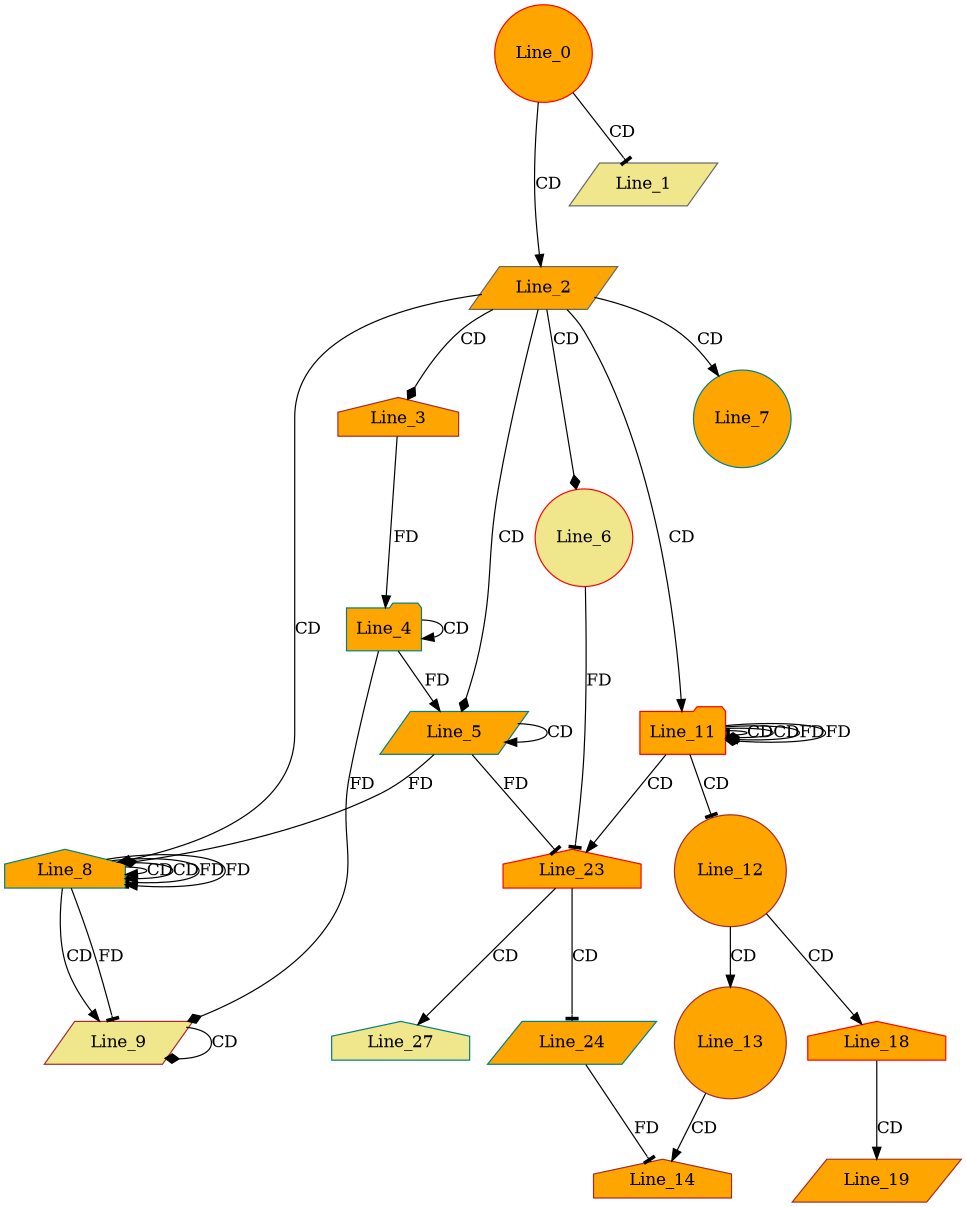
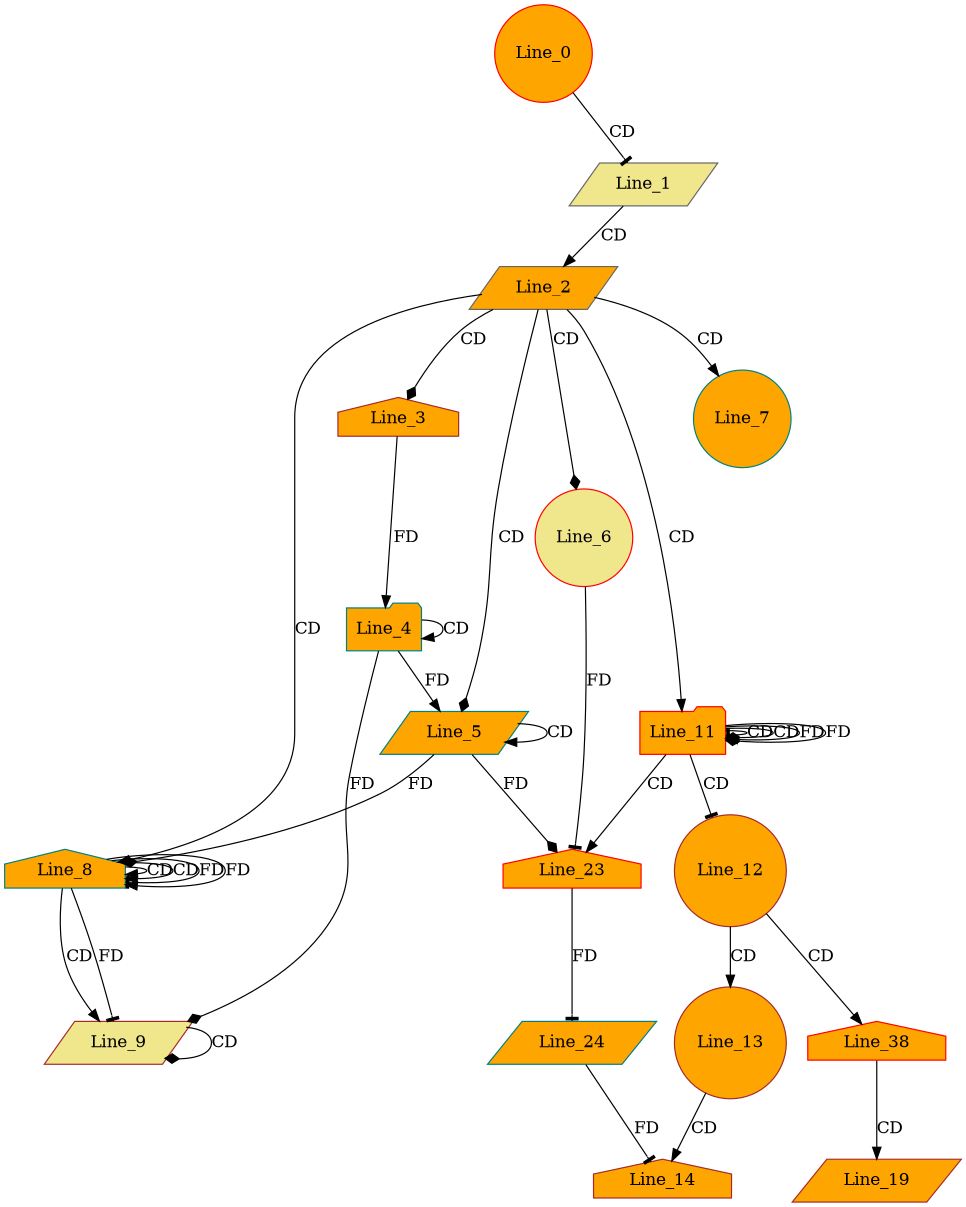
(535, 178) -> (598, 232)
(513, 801) -> (513, 801)
(585, 957) -> (585, 957)
(401, 1043) -> none
(877, 1043) -> (877, 1043)
